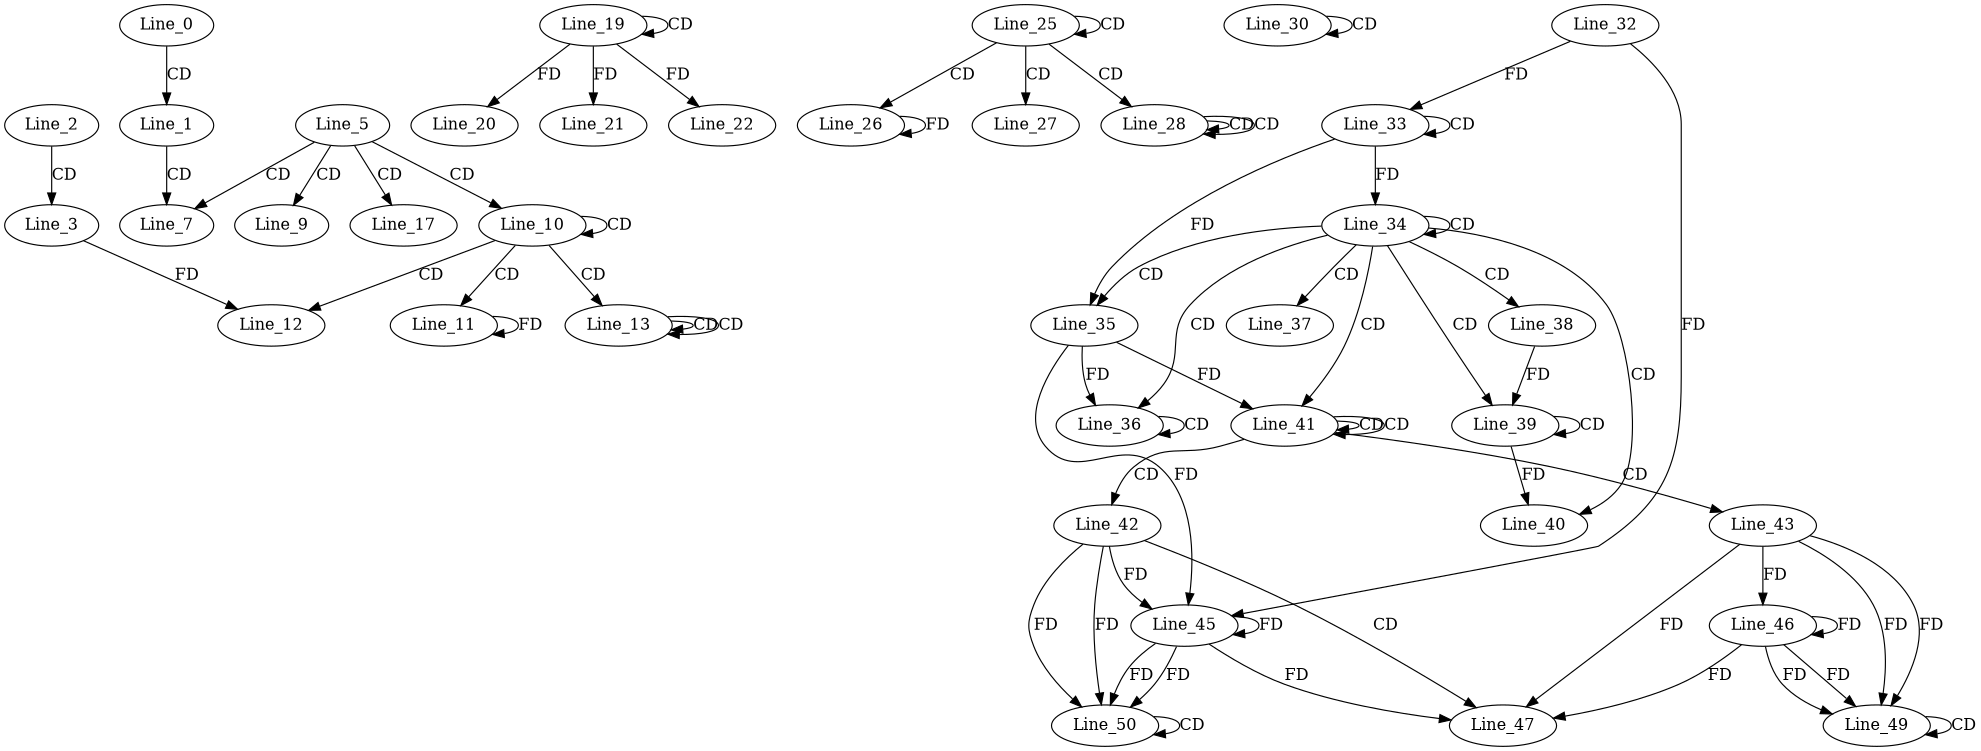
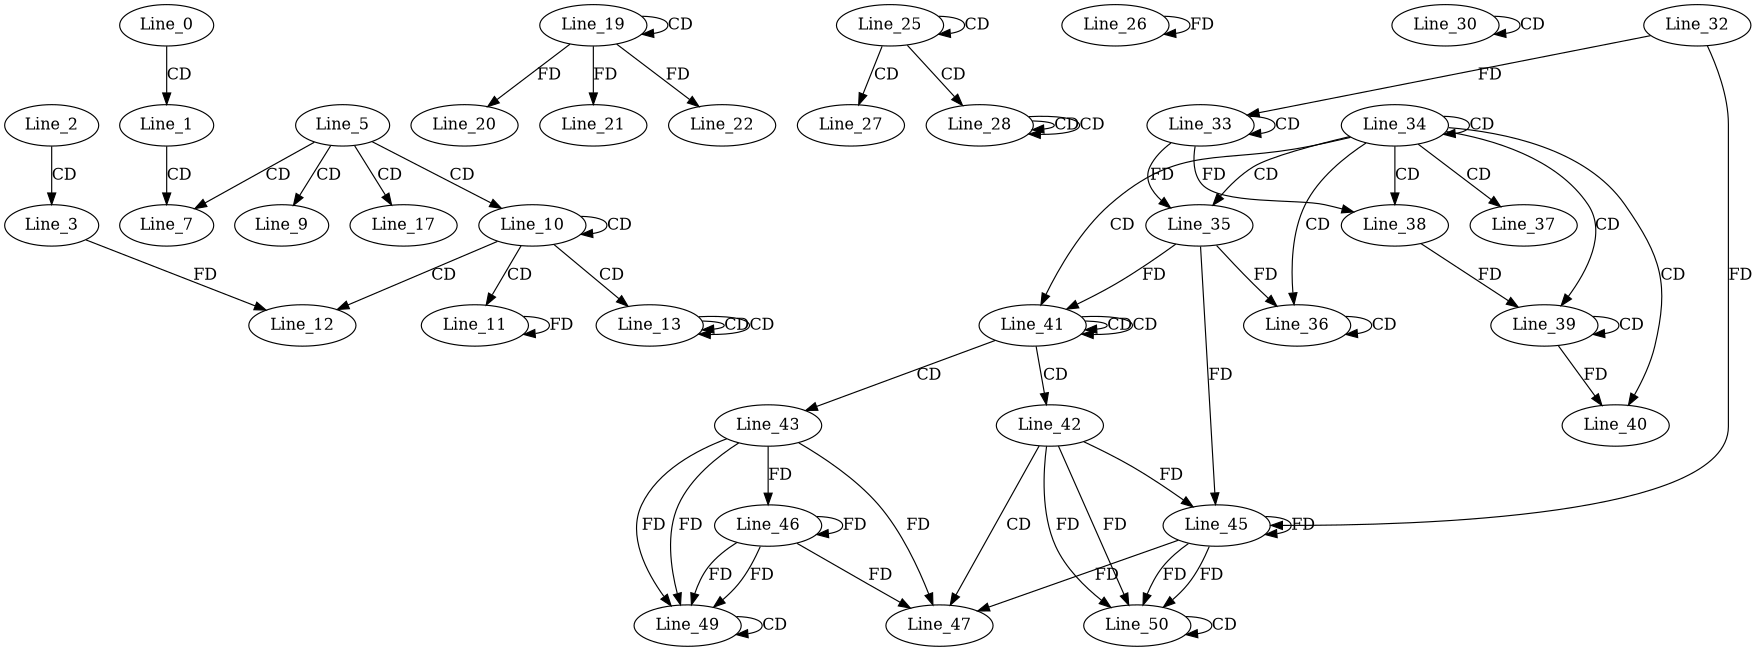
(944, 72) -> none
(1375, 170) -> (1251, 199)
